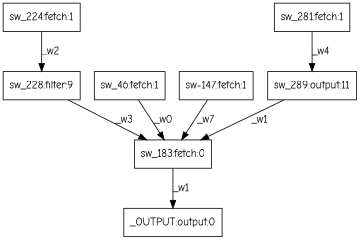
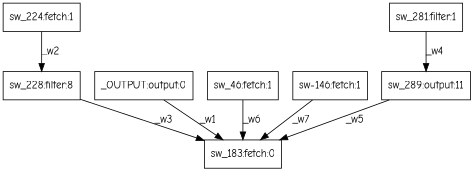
(312, 17) -> (426, 17)
(42, 86) -> (42, 86)
(216, 86) -> (330, 86)
(164, 120) -> (252, 120)
(260, 120) -> (355, 120)
(173, 184) -> (190, 118)
